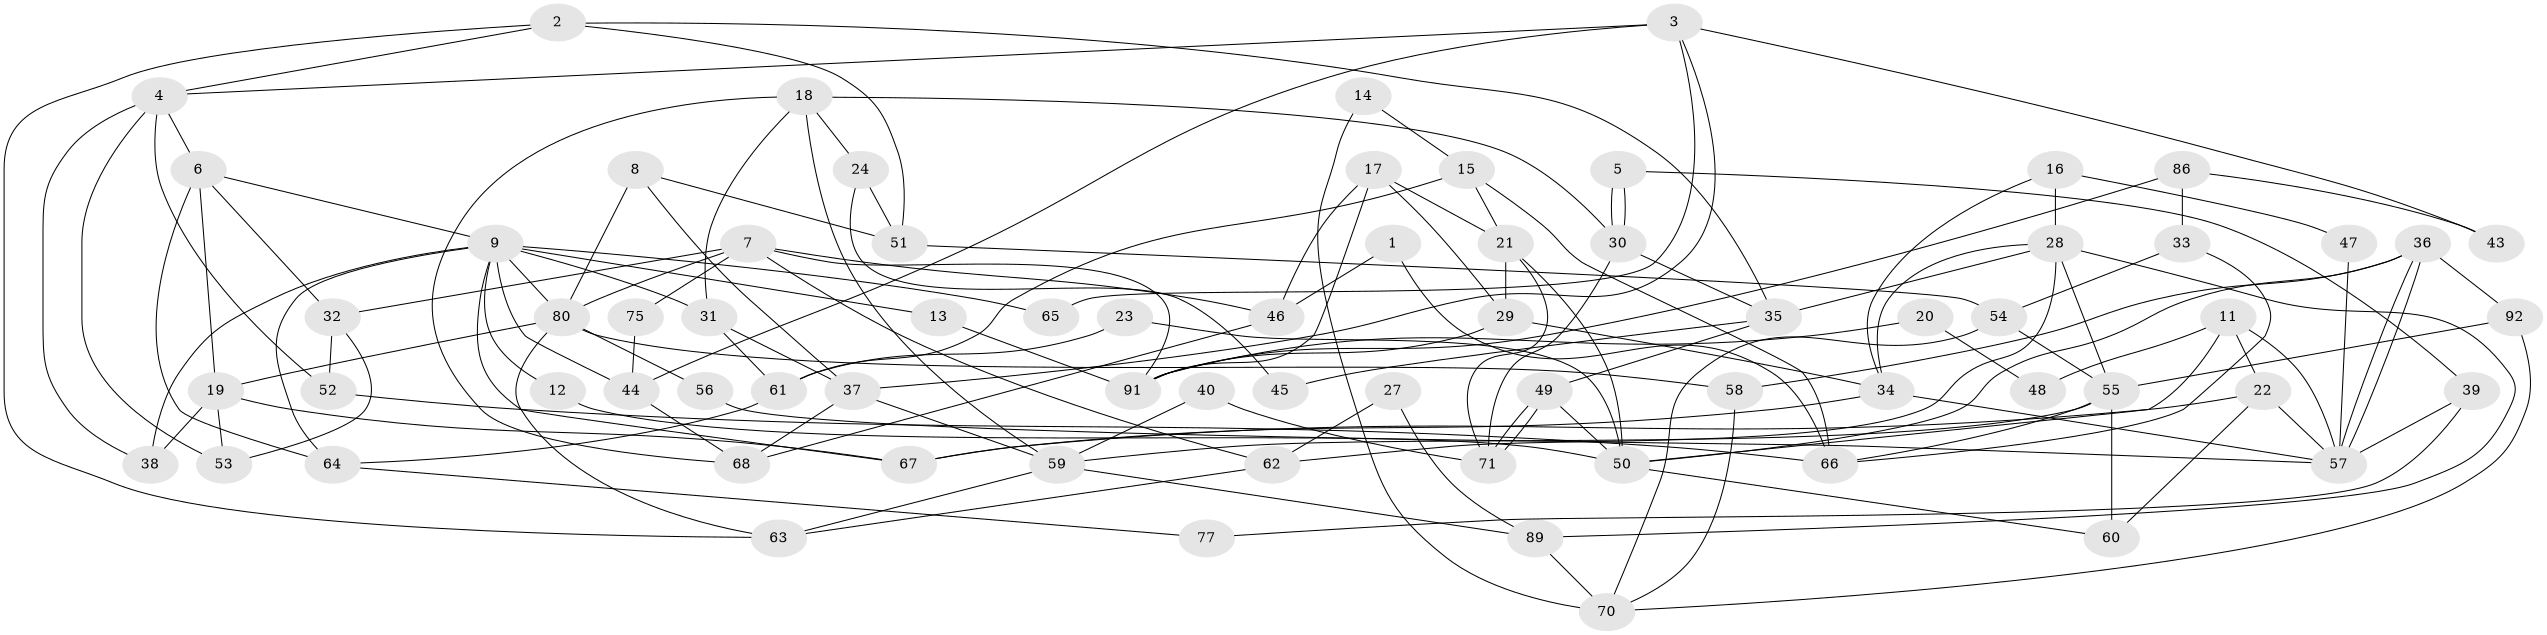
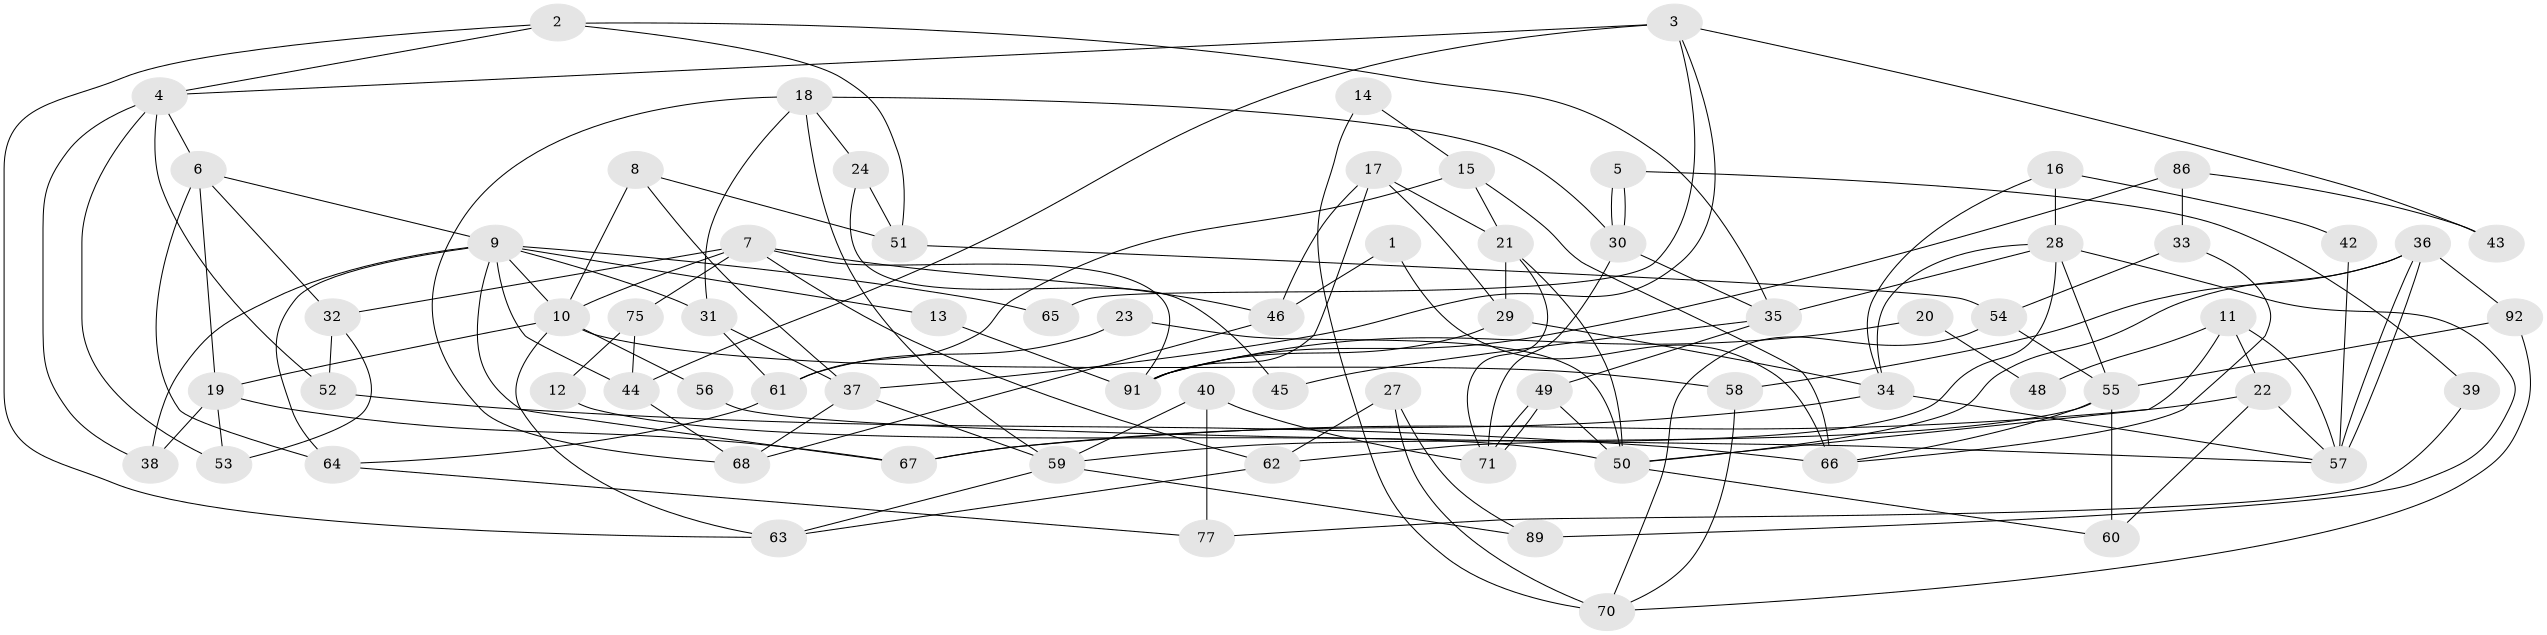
(2349, 244) -> (2349, 244)
(562, 317) -> (562, 317)
(487, 324) -> (597, 354)
(2406, 428) -> none
none -> (1207, 465)
(1571, 575) -> (1467, 536)
